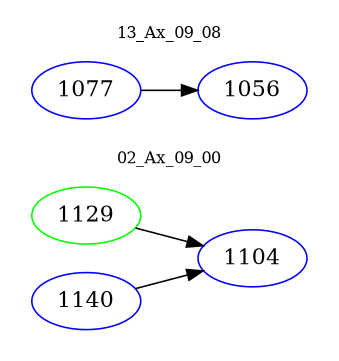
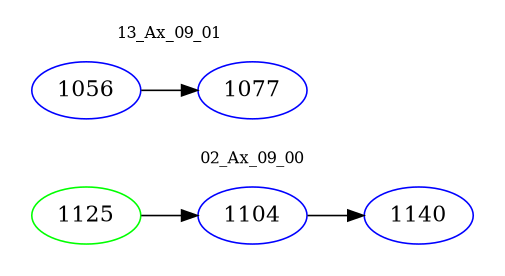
(169, 34) -> (169, 34)
(161, 90) -> (161, 90)
(86, 216) -> (86, 216)
(161, 282) -> (328, 216)
